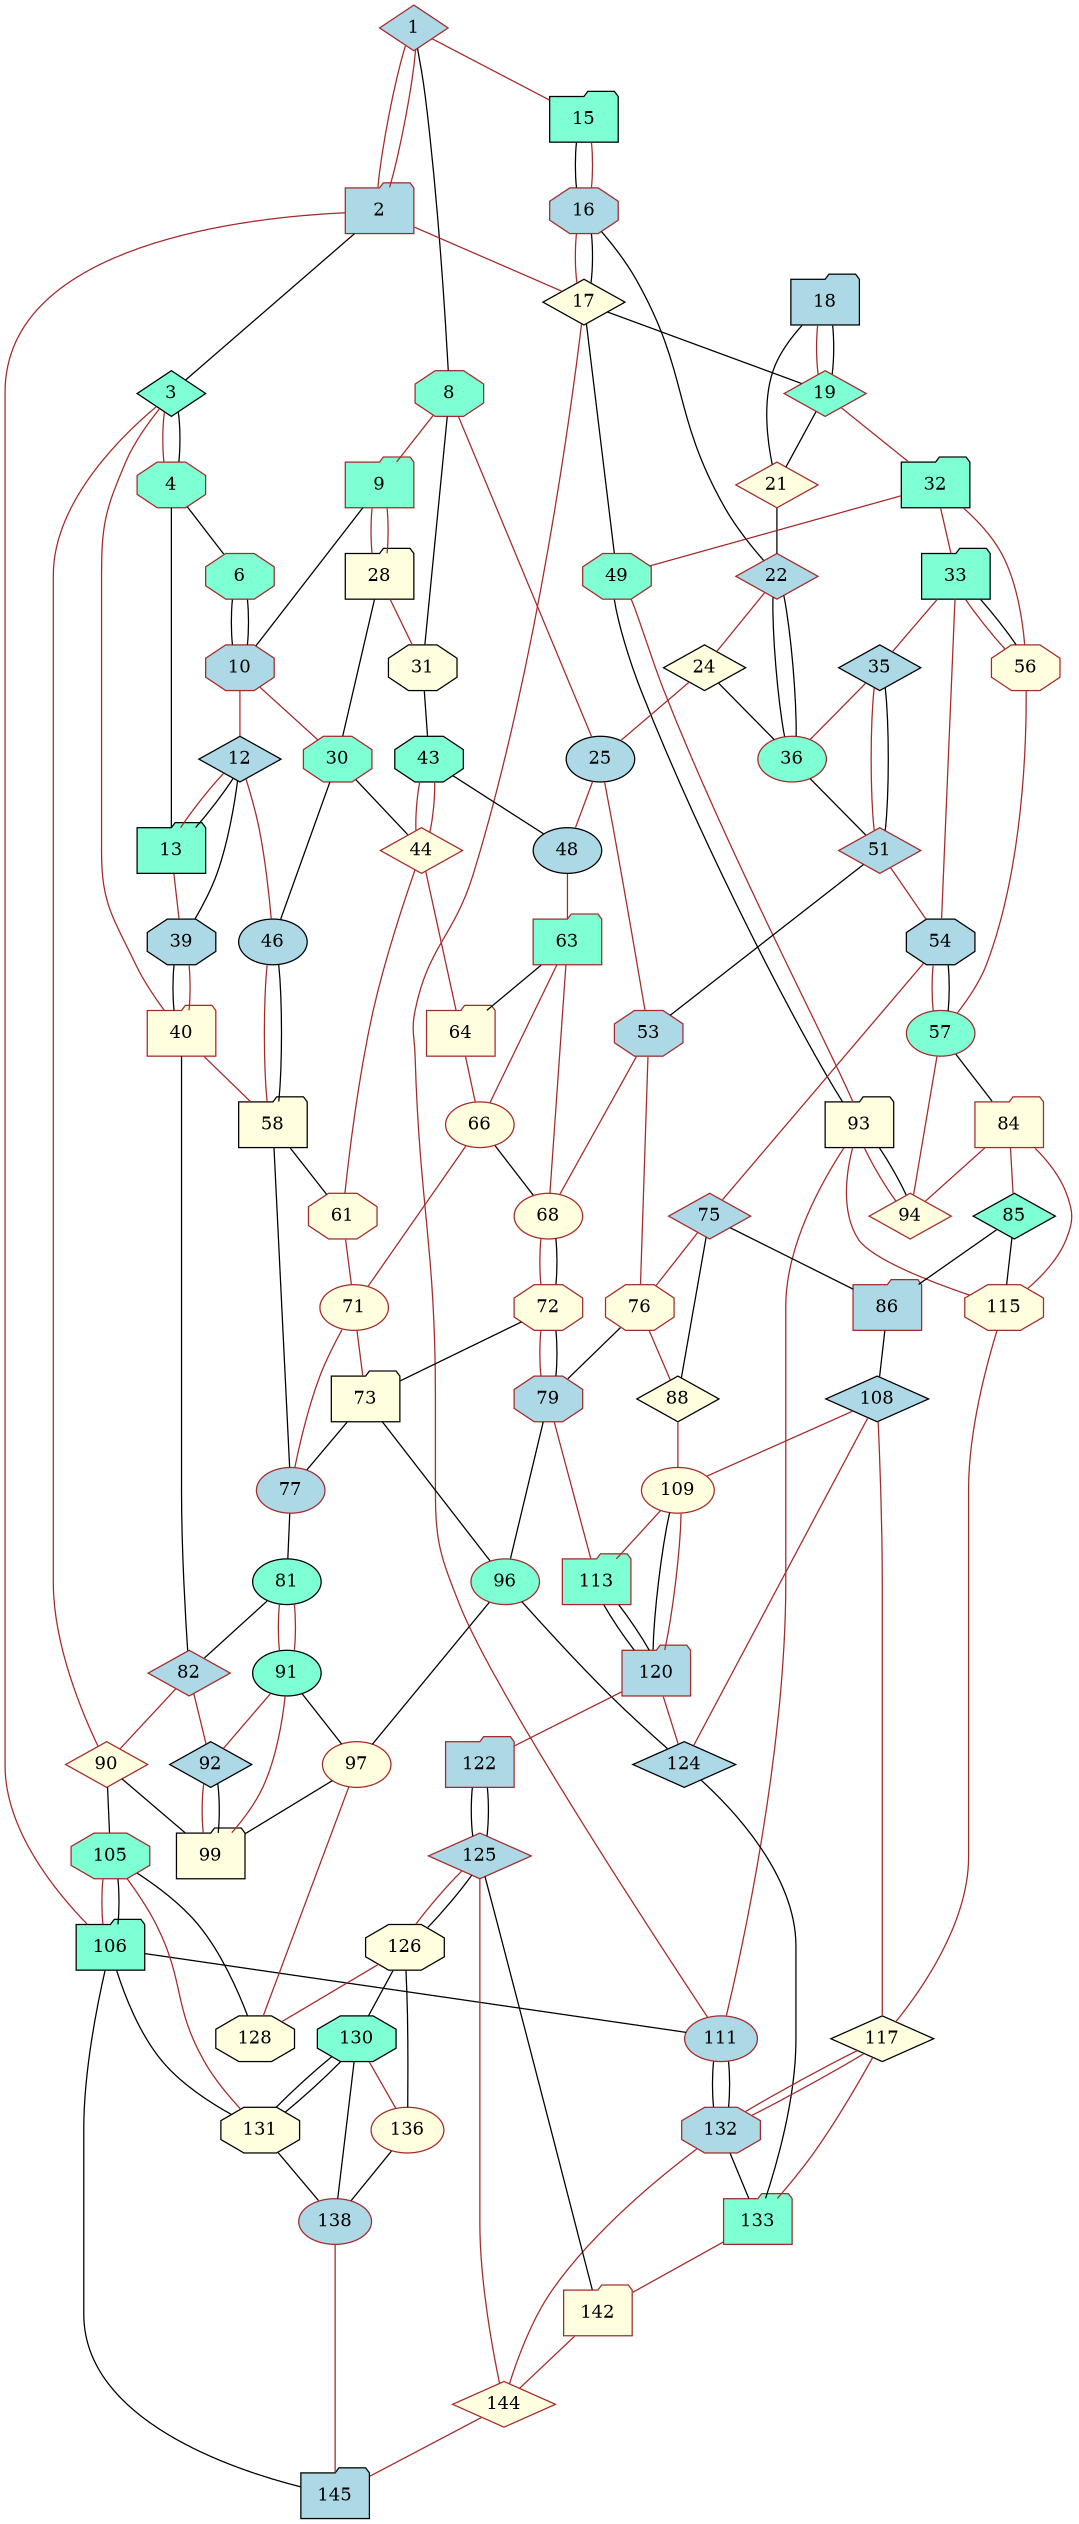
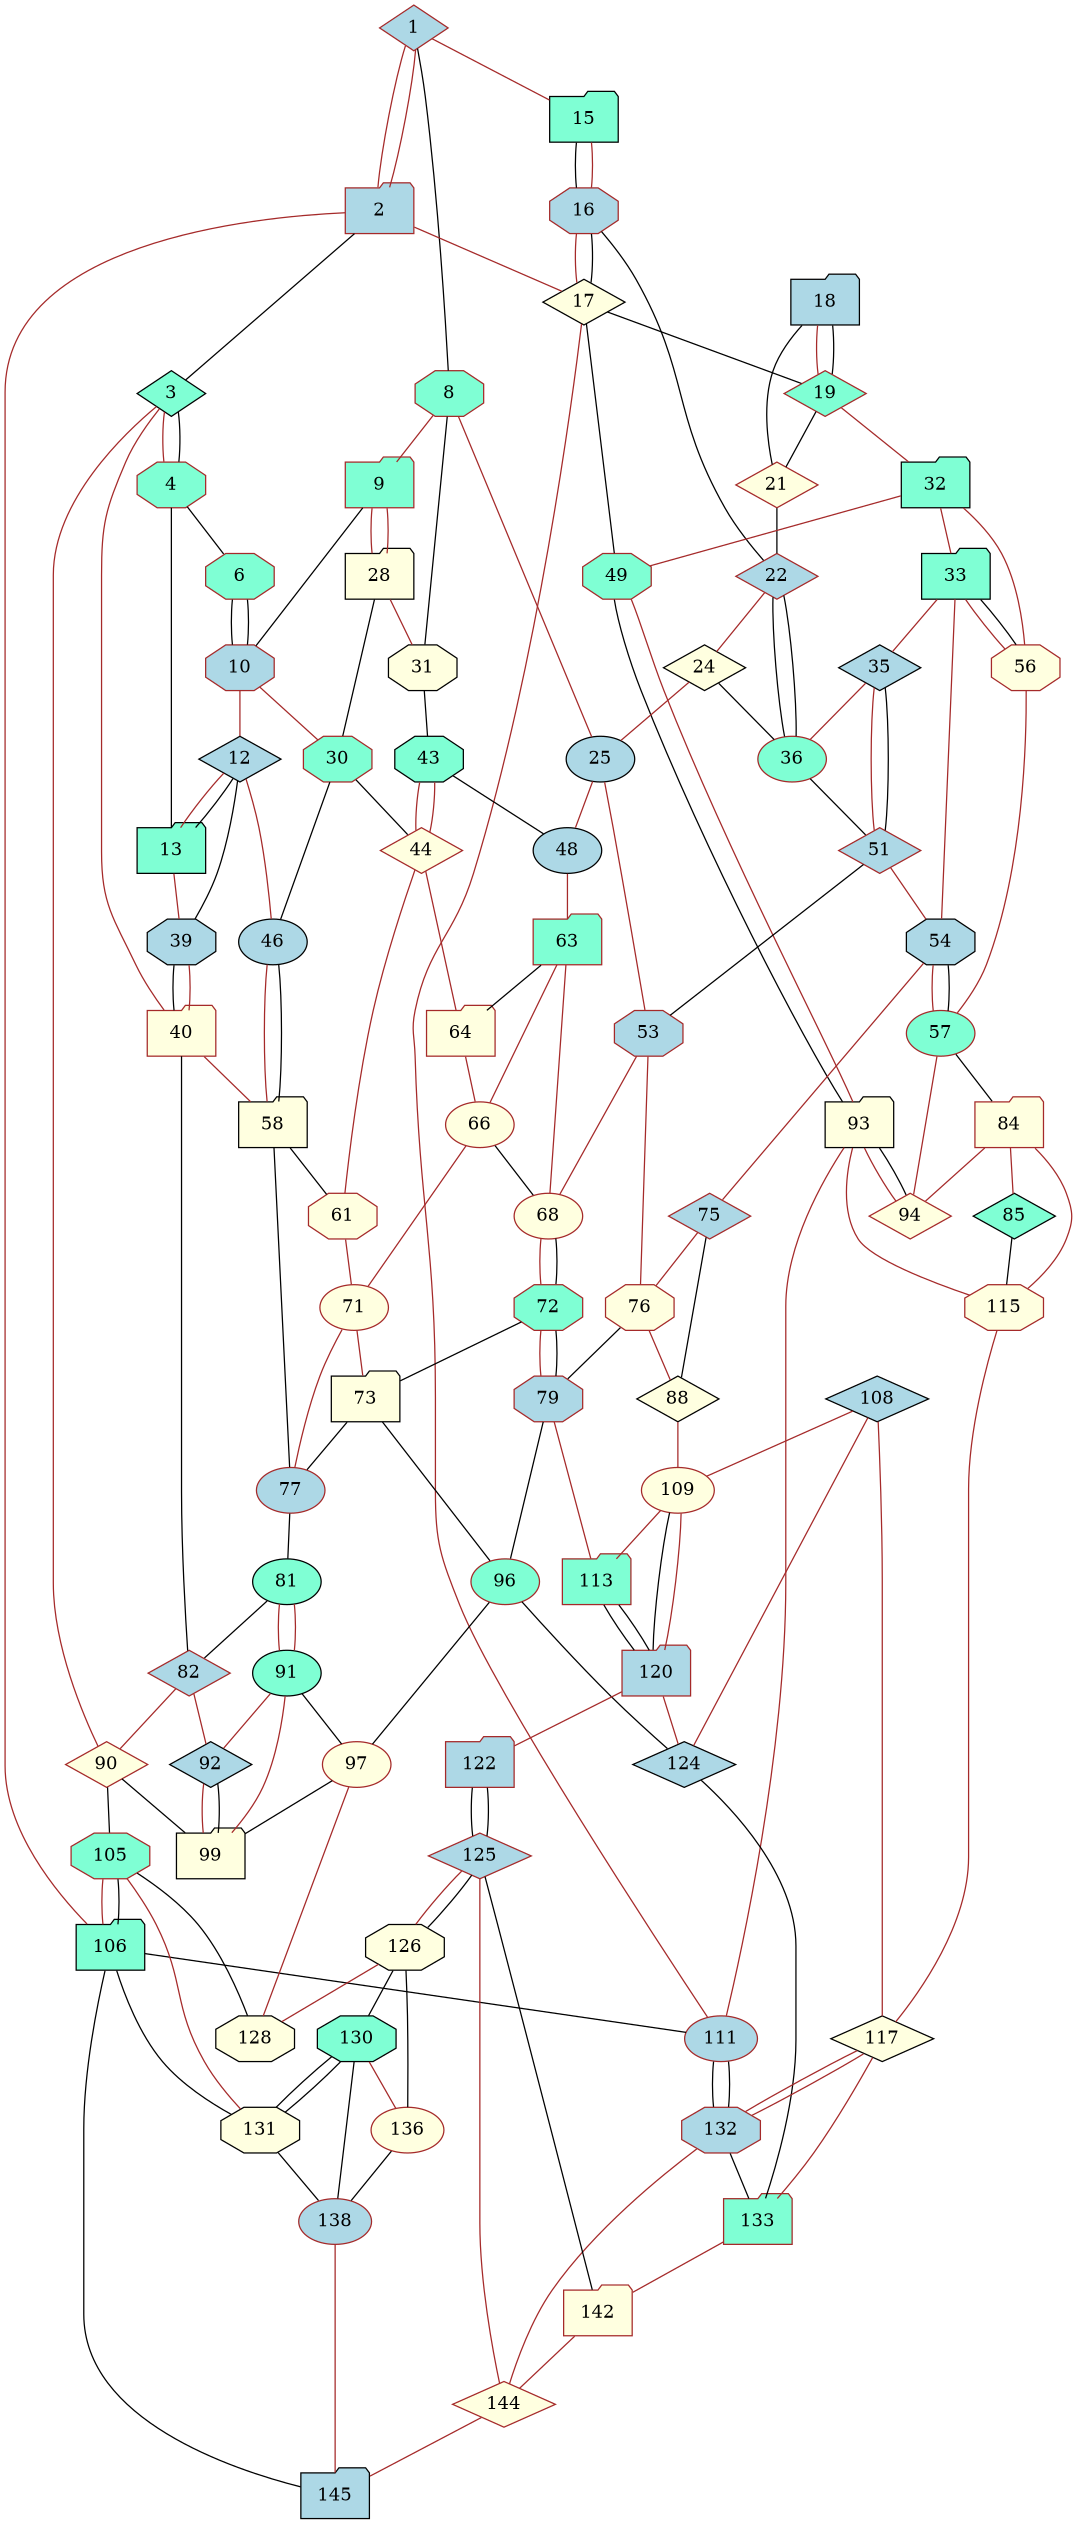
(548, 1308) -> (548, 1308)
(887, 1308) -> none
